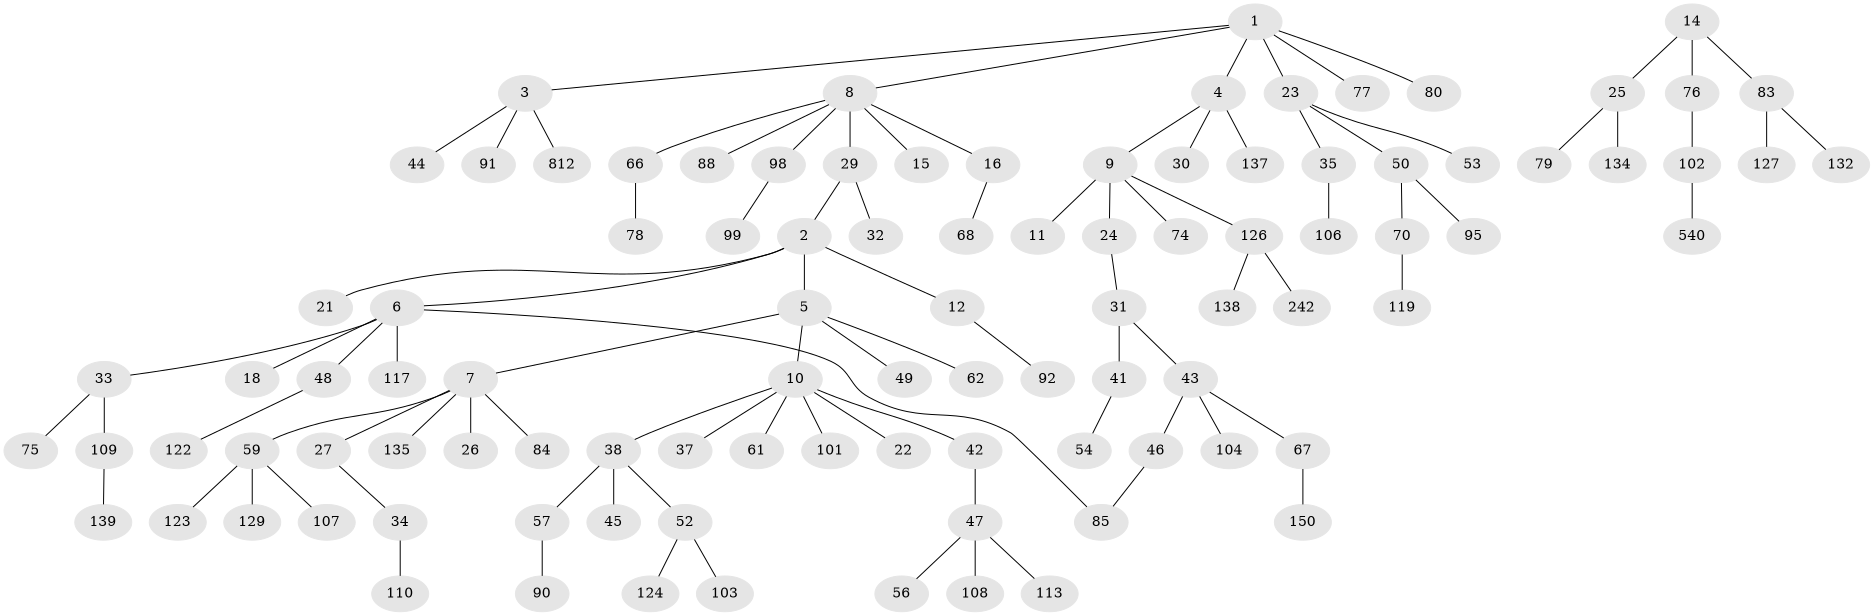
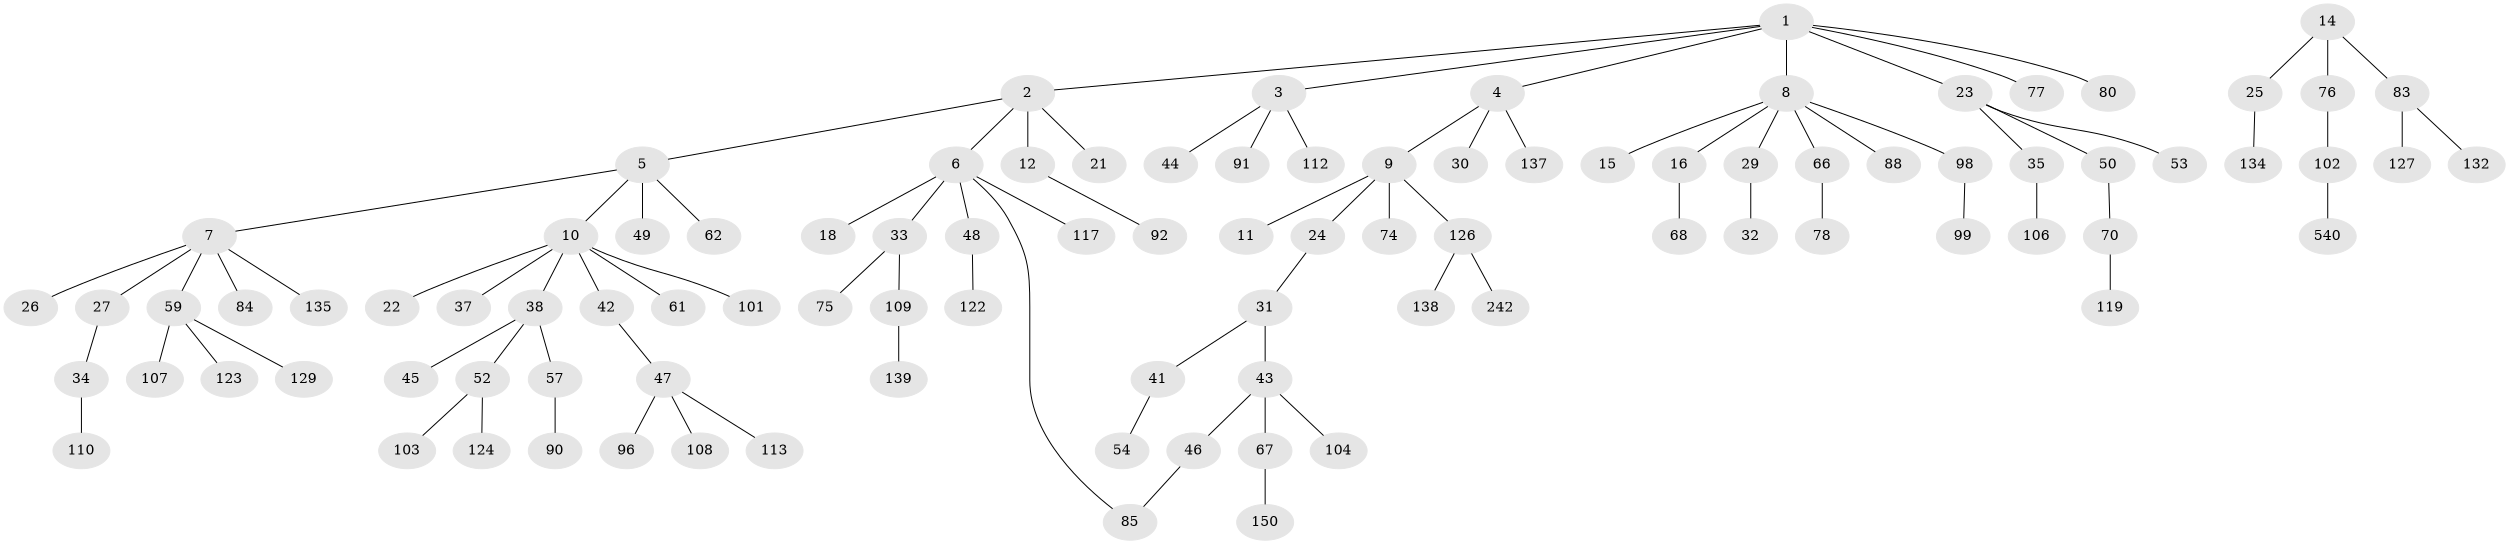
(562, 165) -> (1316, 165)
(1544, 165) -> none
(827, 201) -> (1407, 58)
(1474, 236) -> none
(902, 594) -> (627, 451)
